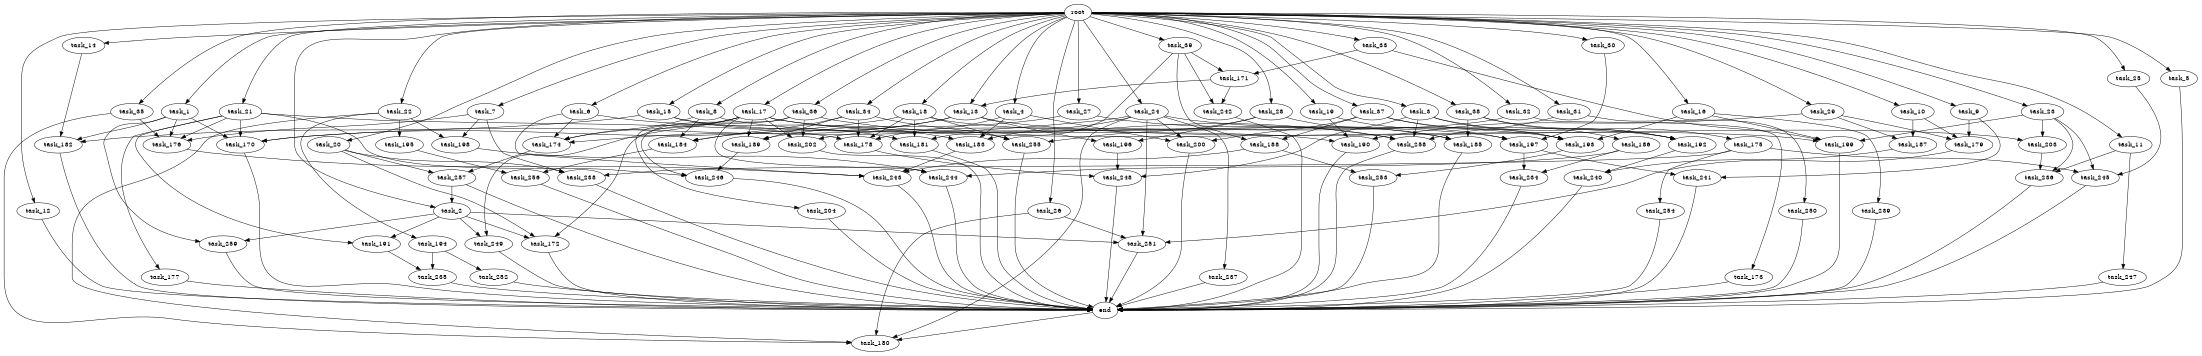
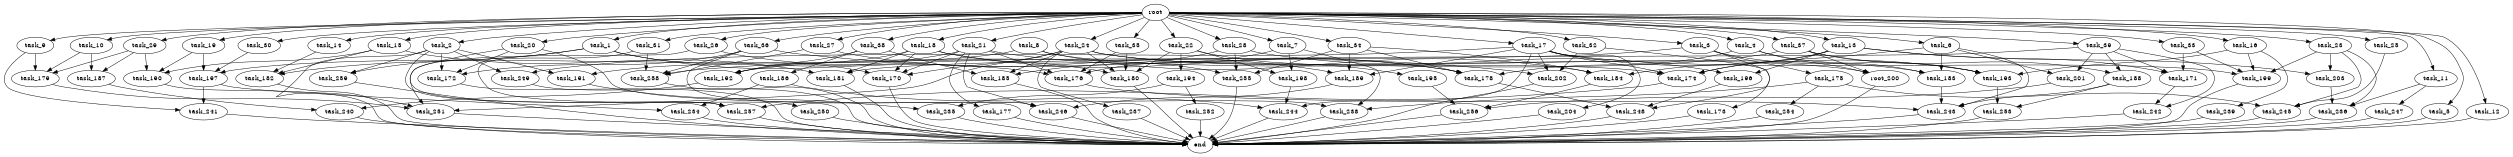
(885, 30) -> none
none -> (2071, 79)
(1098, 88) -> (2013, 58)
(1191, 145) -> (1885, 79)
(452, 192) -> (540, 102)
(997, 326) -> (1162, 110)
